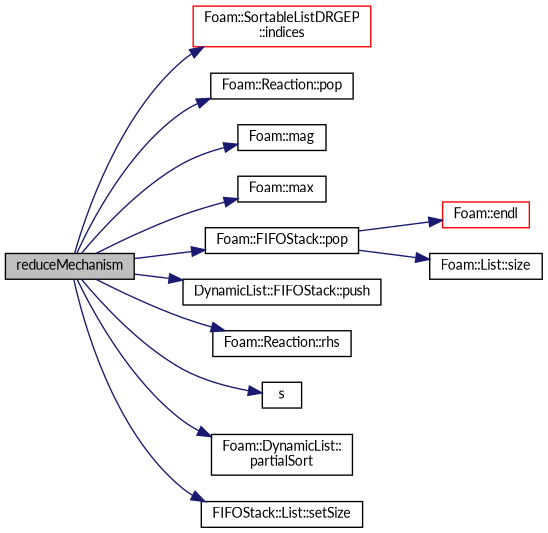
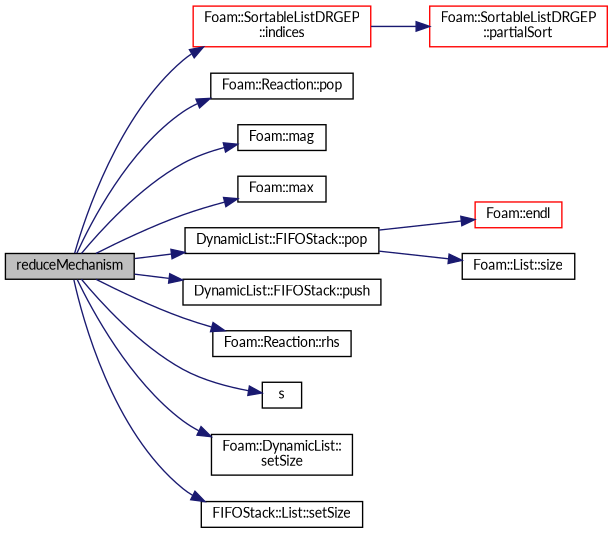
none -> (518, 26)
(282, 241) -> (282, 241)
(282, 455) -> (282, 455)
